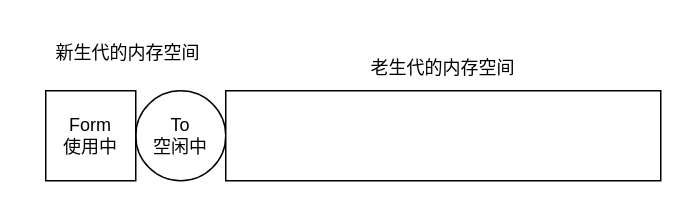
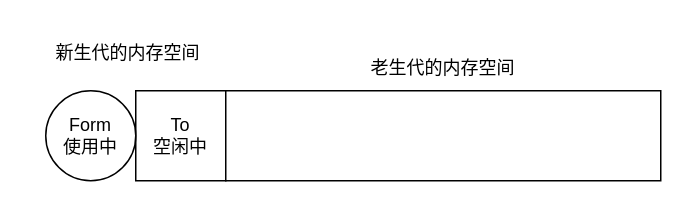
(91, 136) -> (91, 136)
(181, 136) -> (181, 136)
